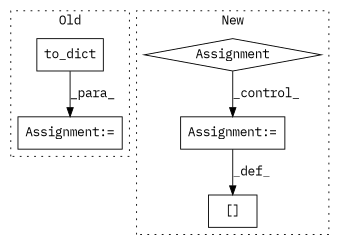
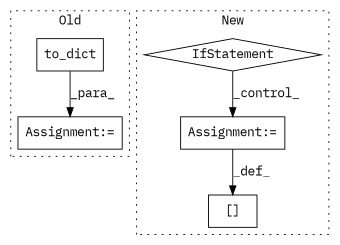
(233, 55) -> (233, 55)
